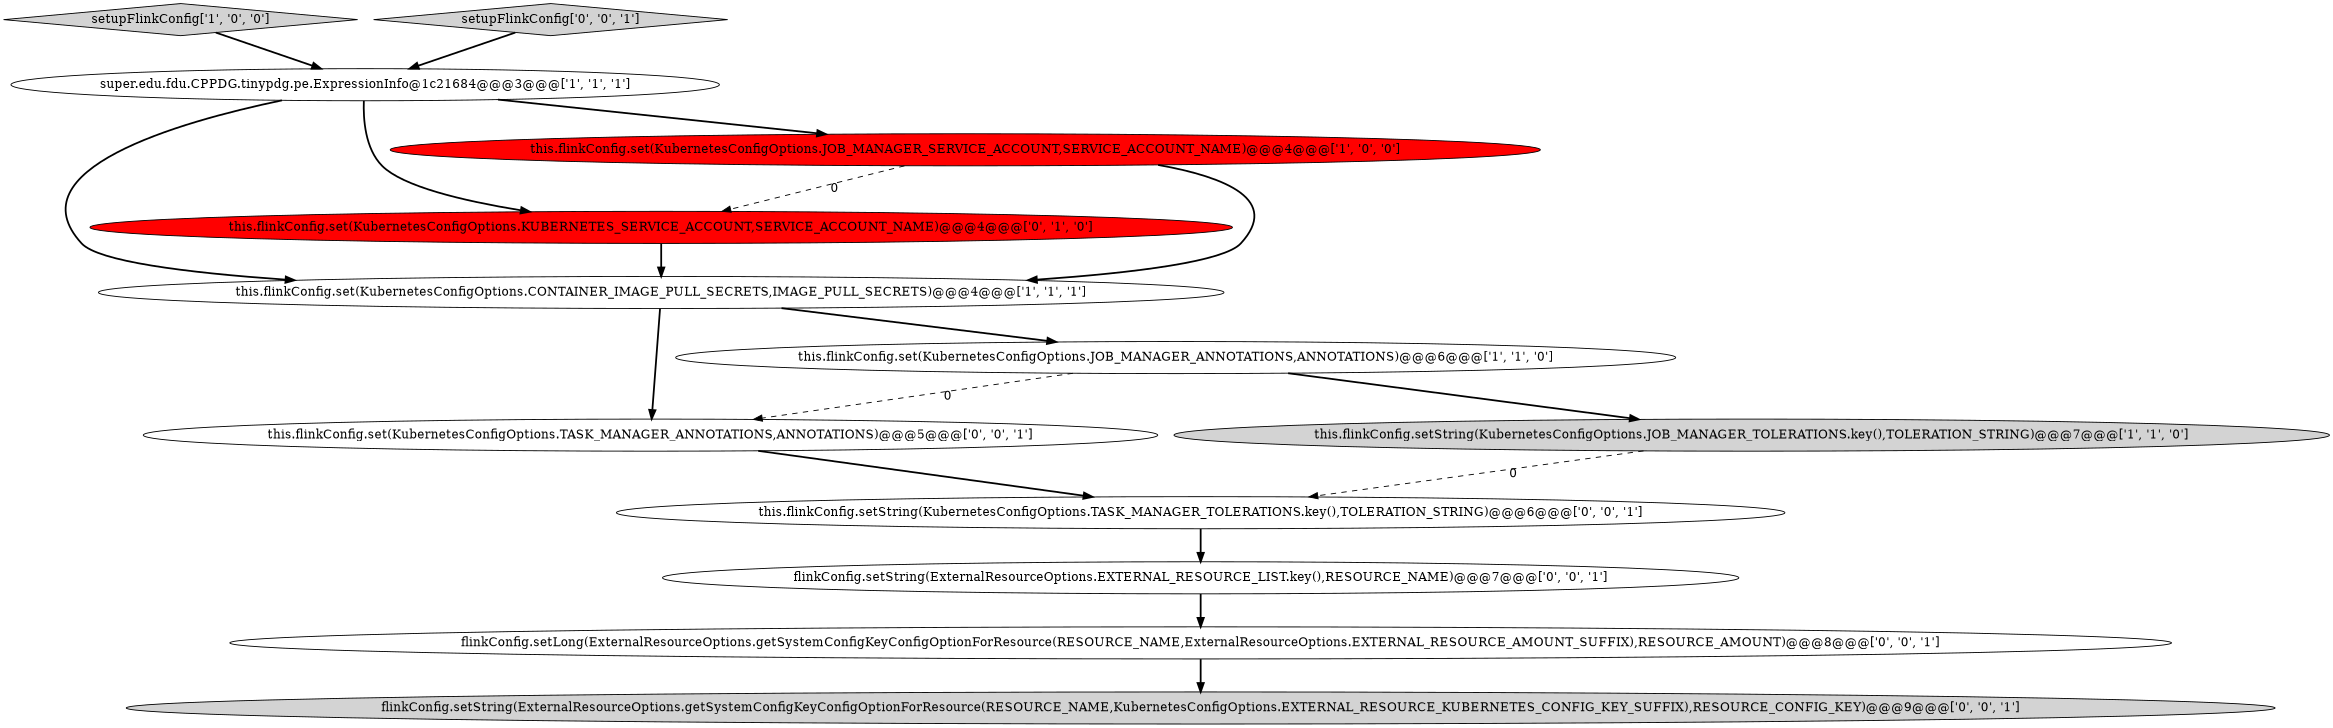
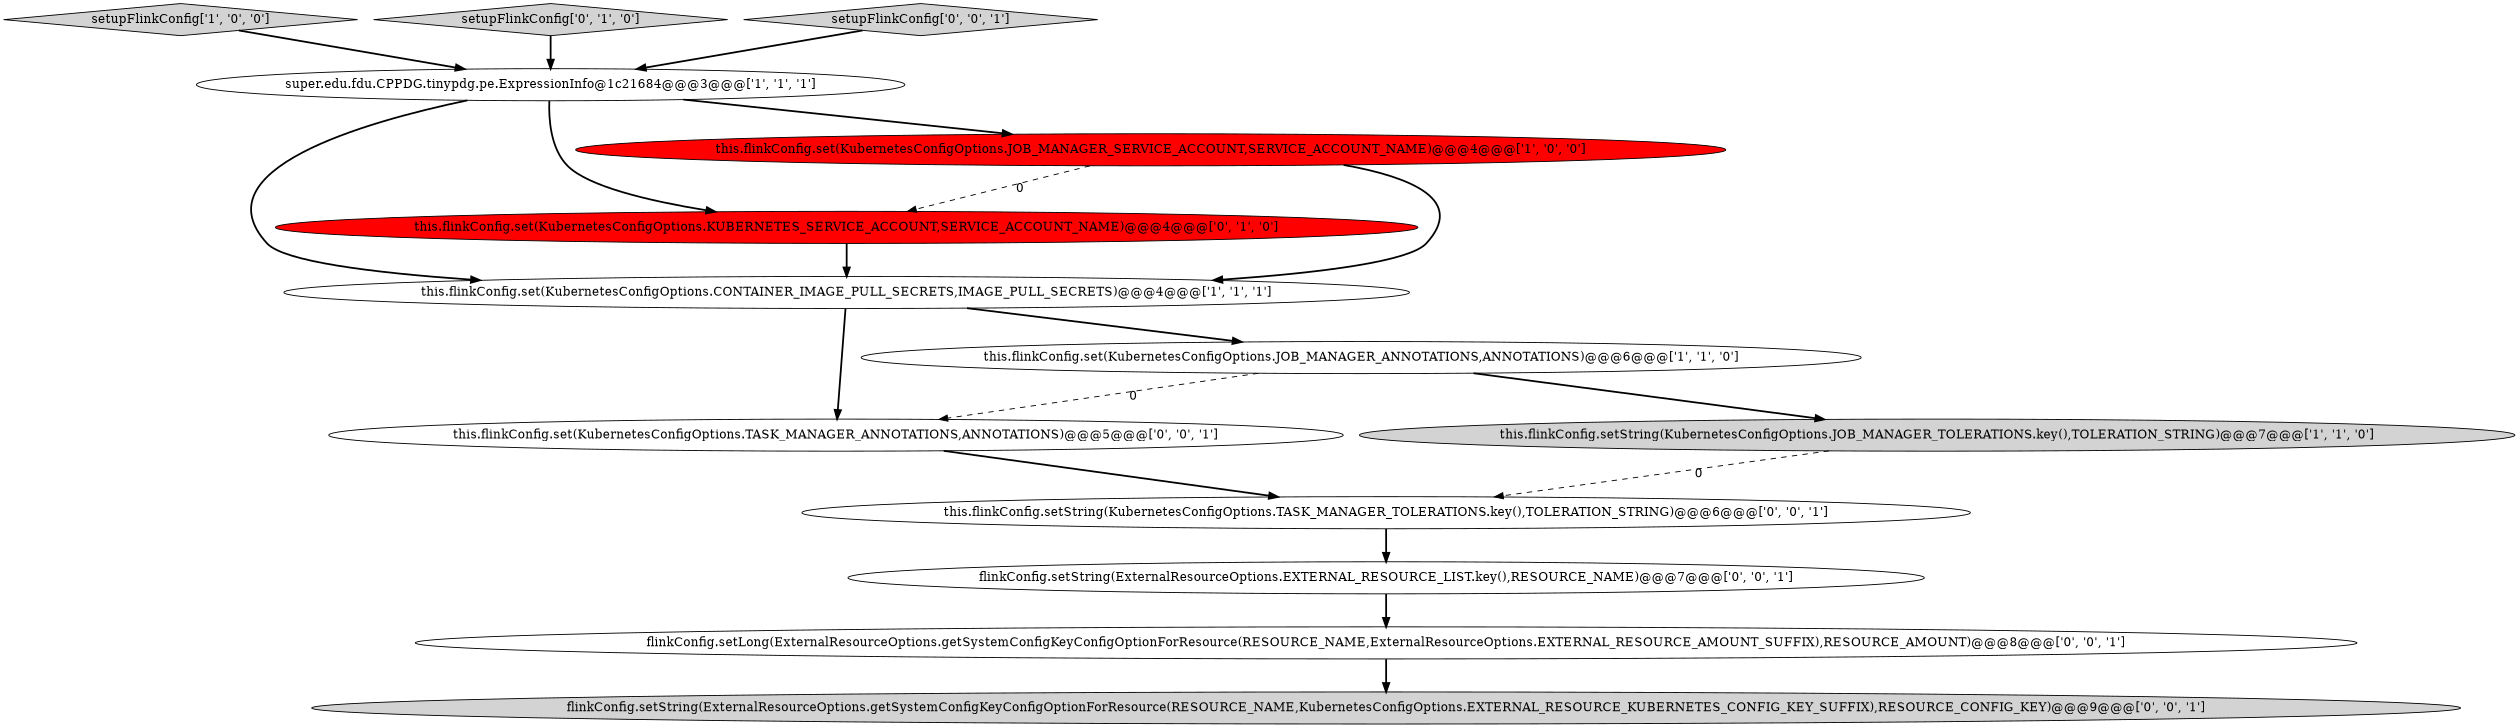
none -> (551, 20)
